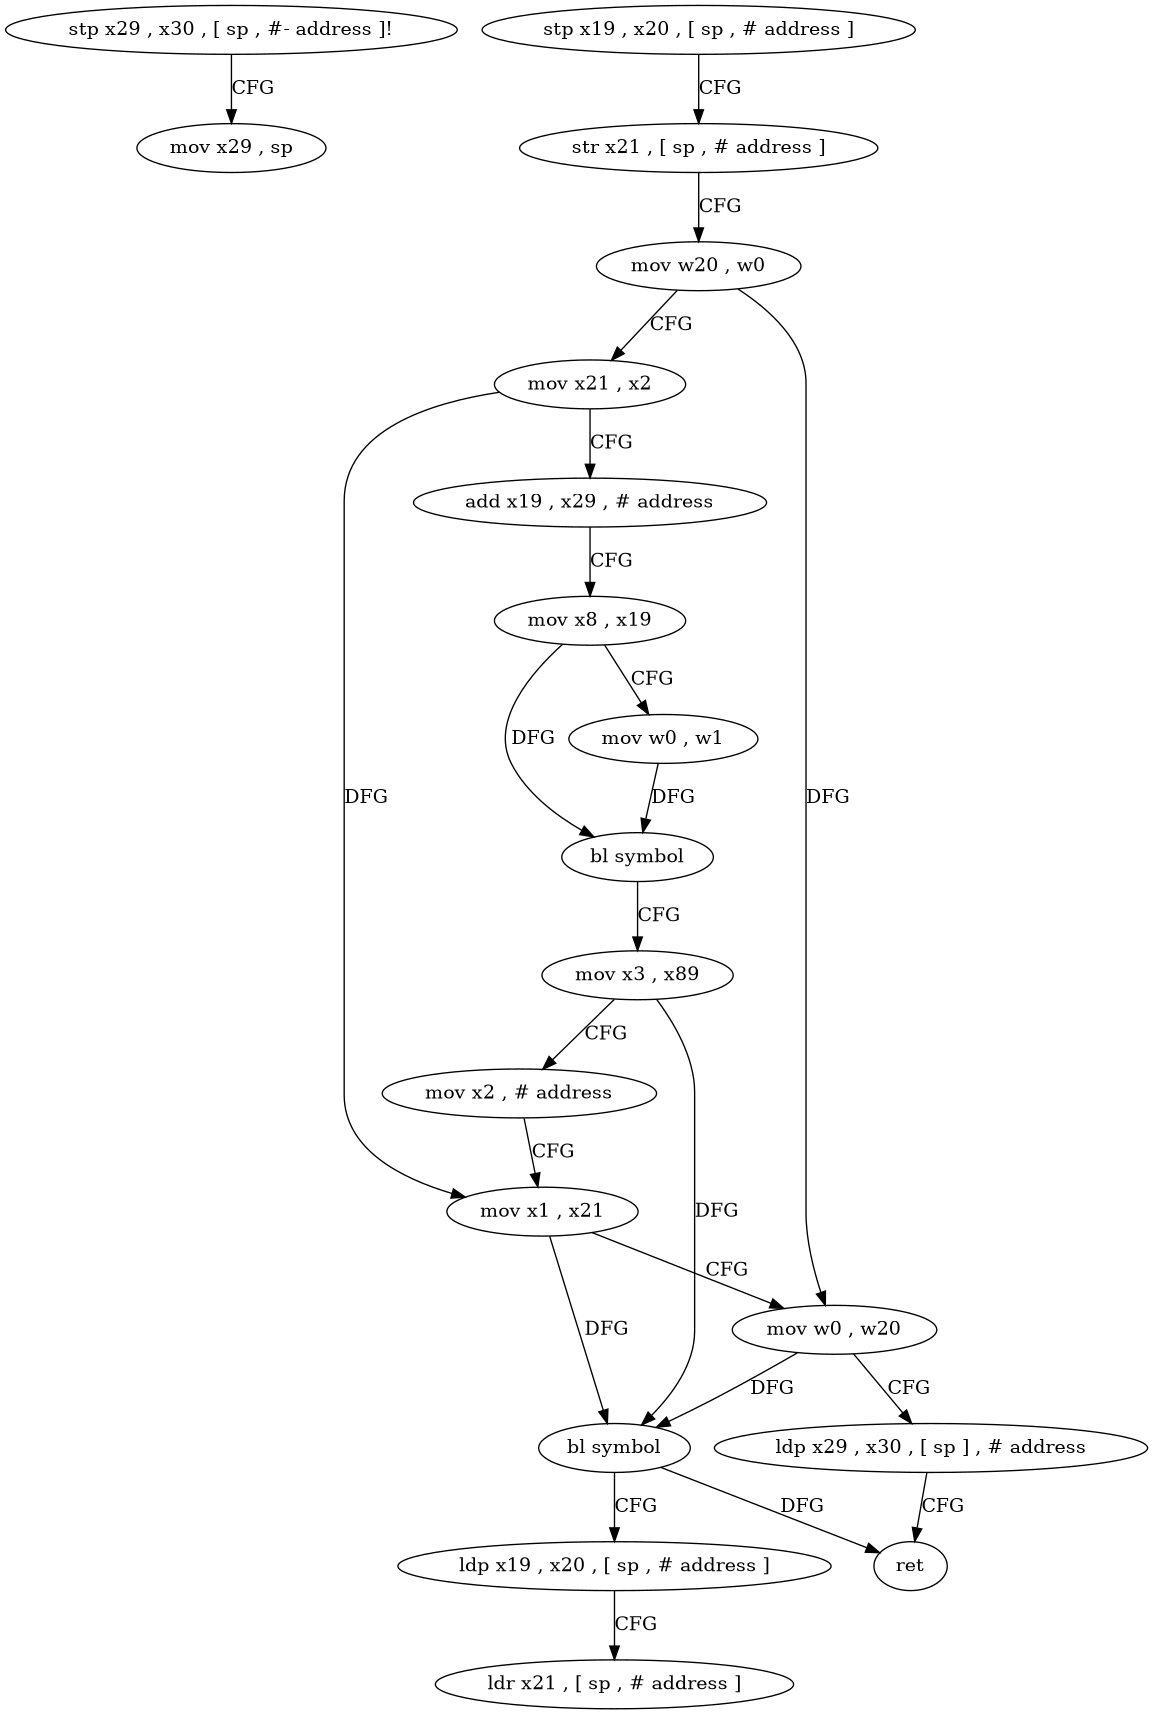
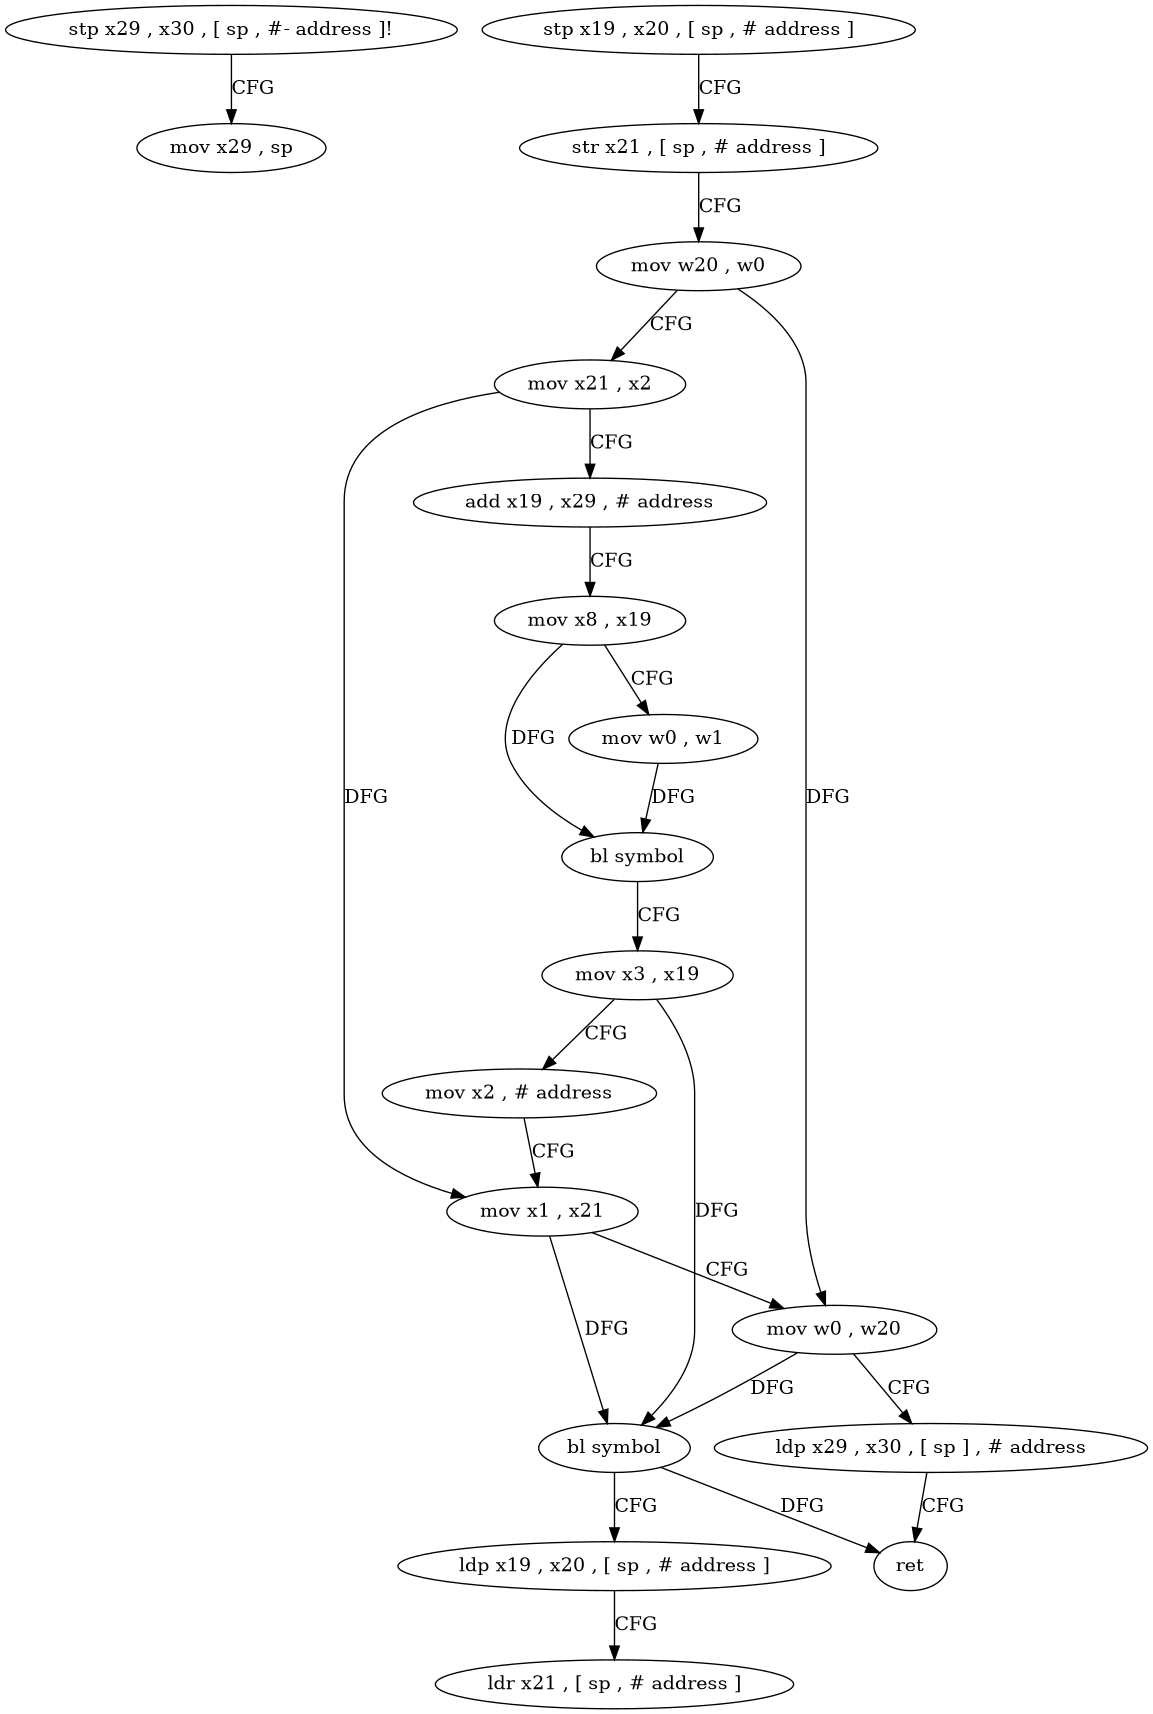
(638, 975) -> (638, 975)
